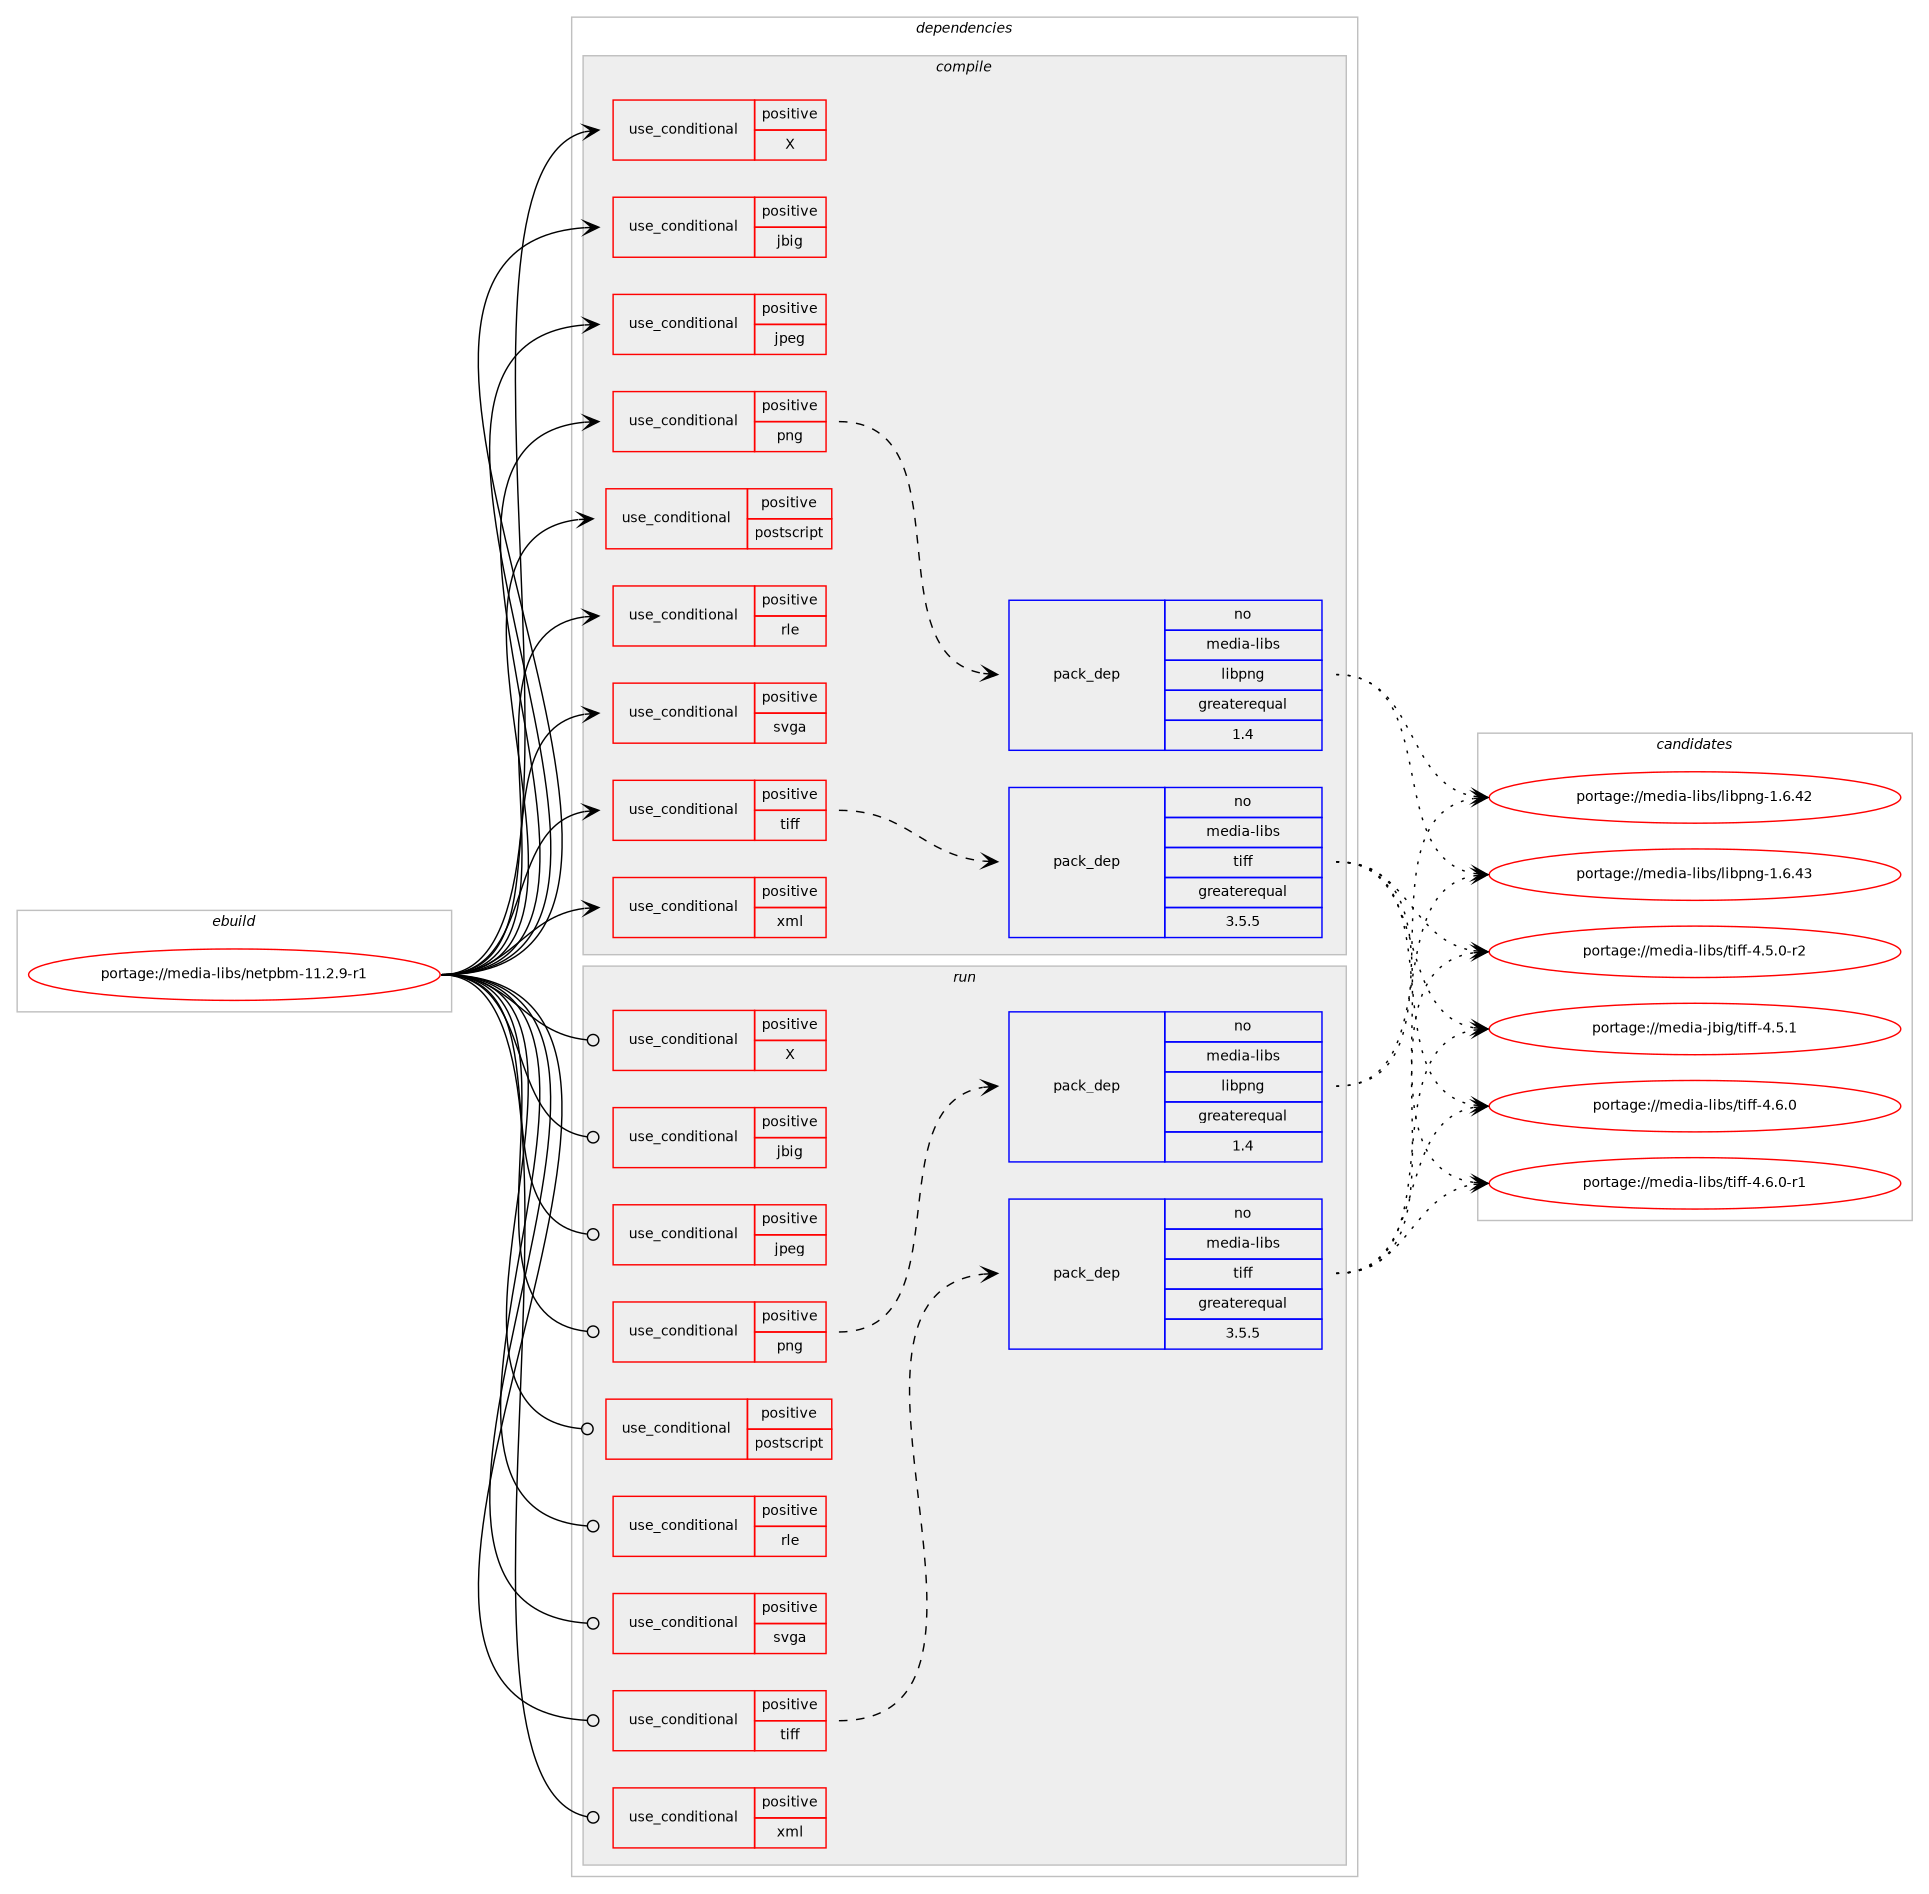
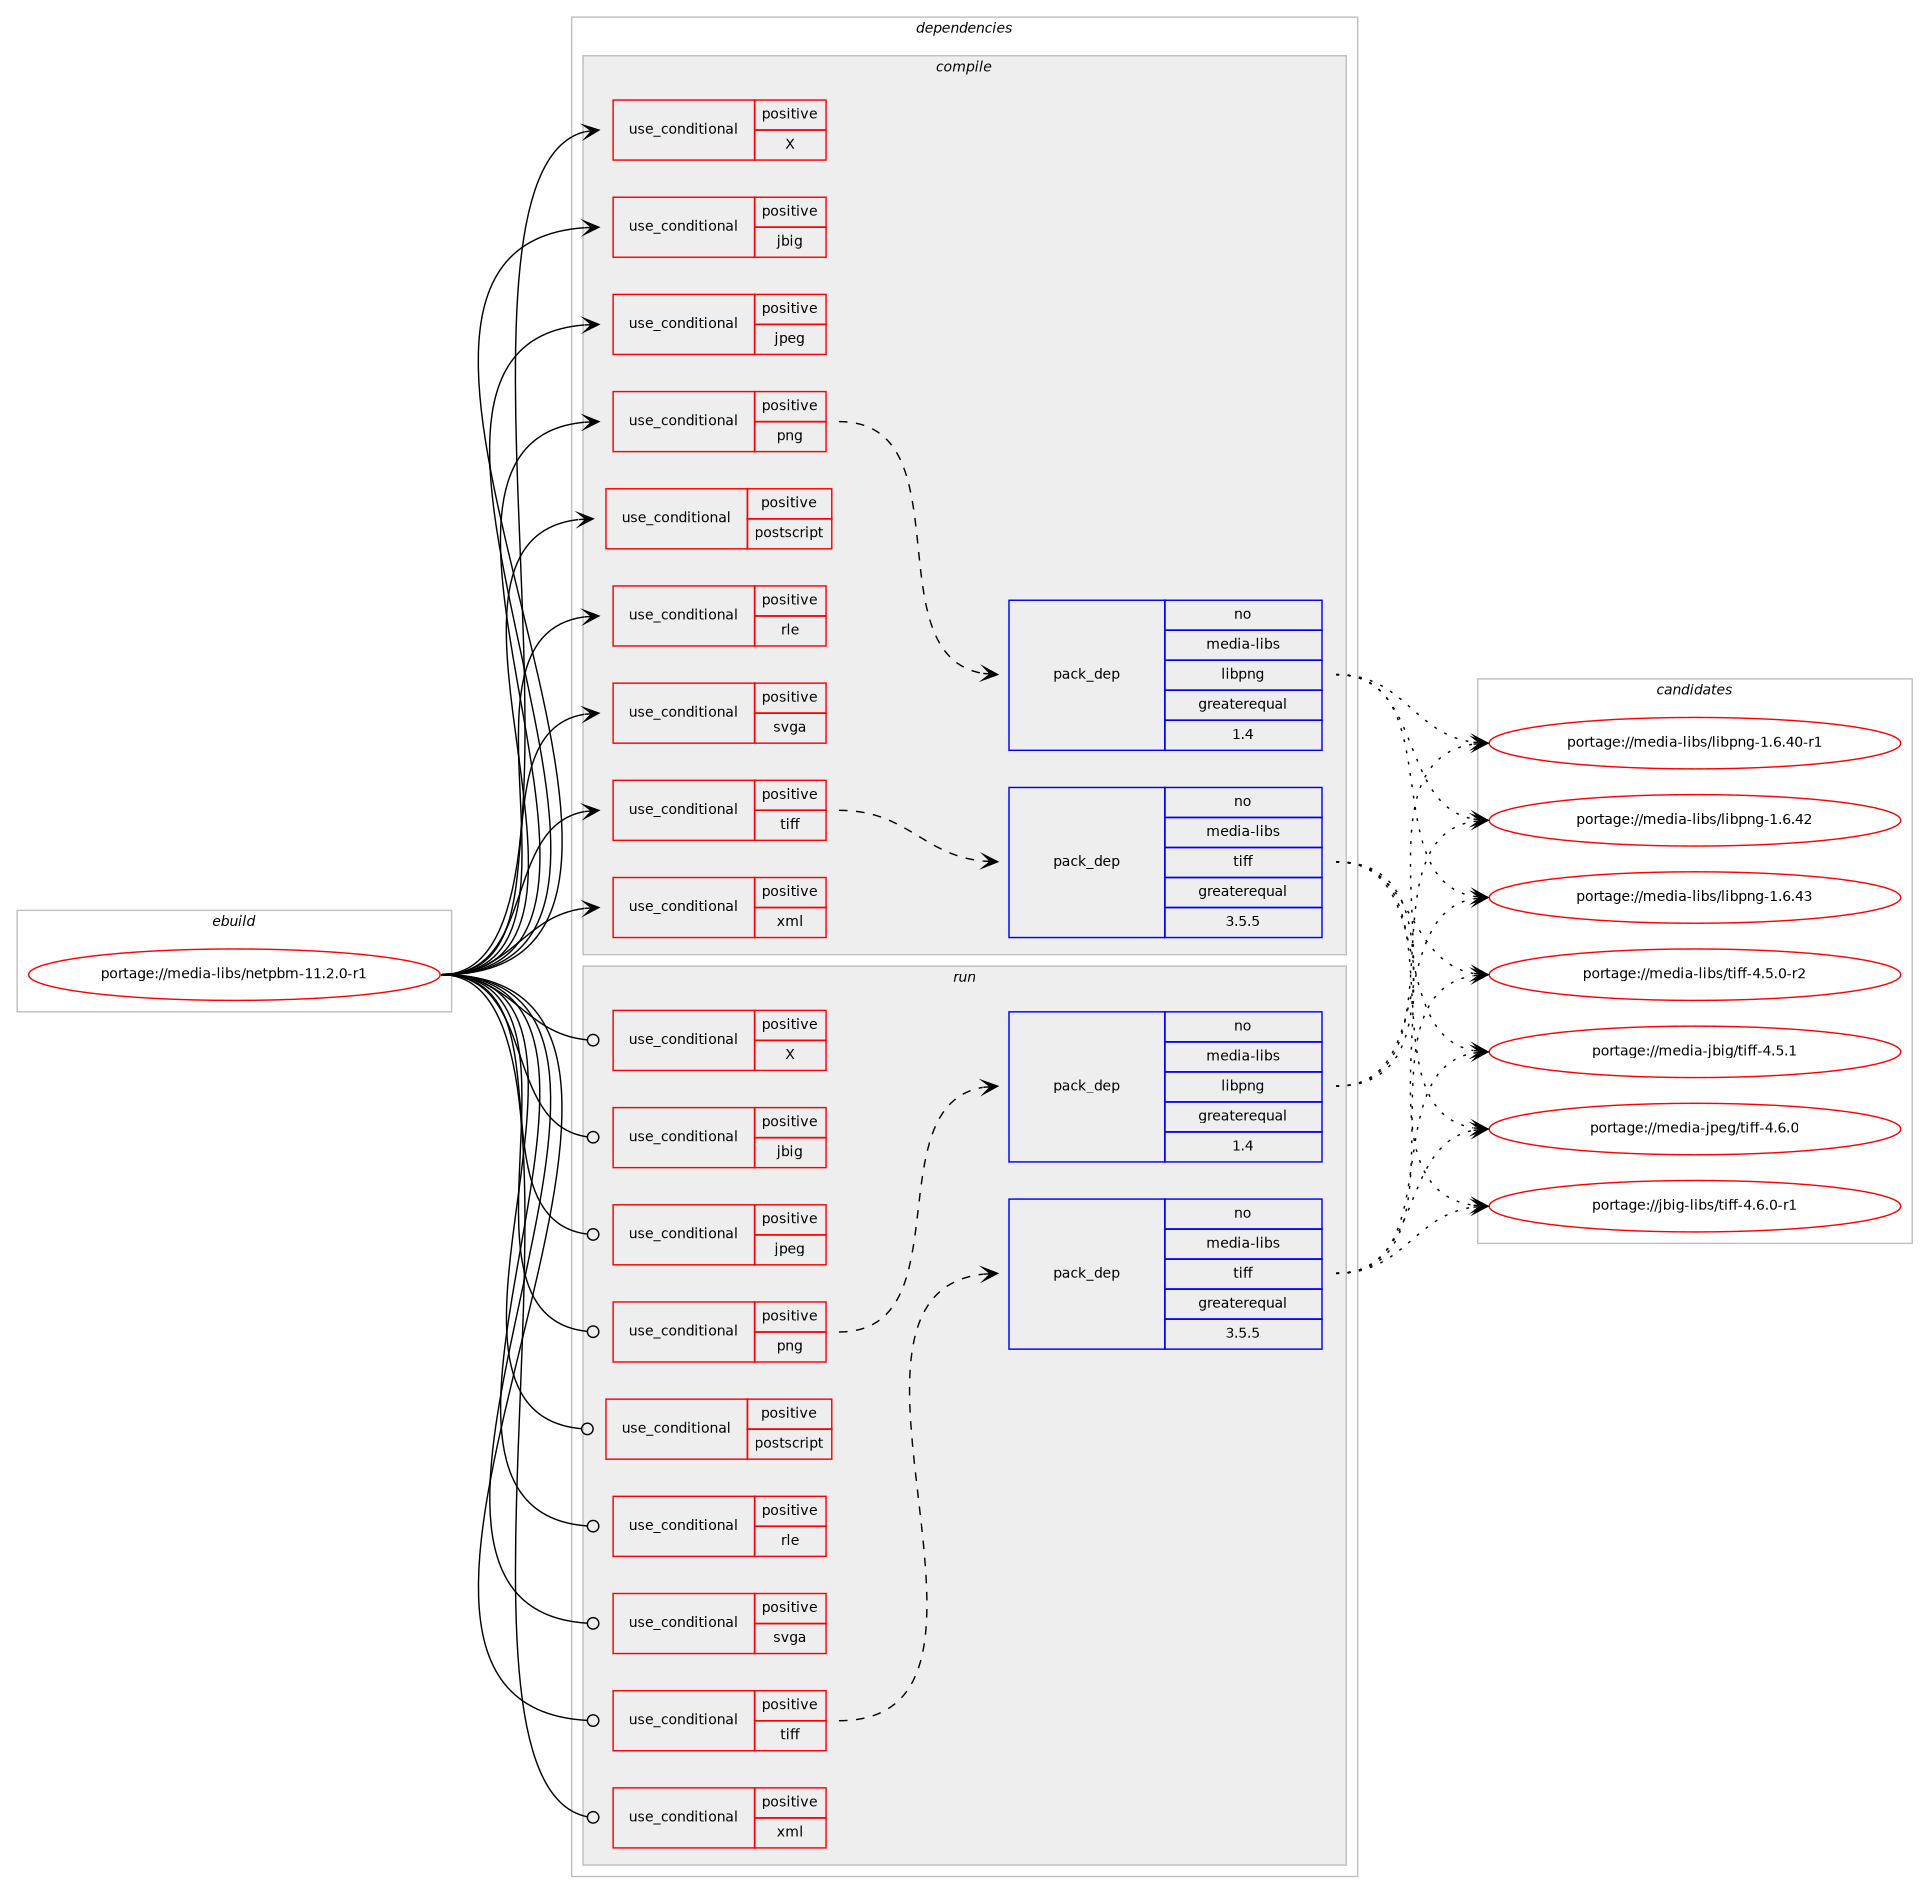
none -> (1695, 743)
(234, 975) -> (234, 975)
(1695, 1106) -> (1695, 1129)
(1695, 1183) -> (1695, 1206)
